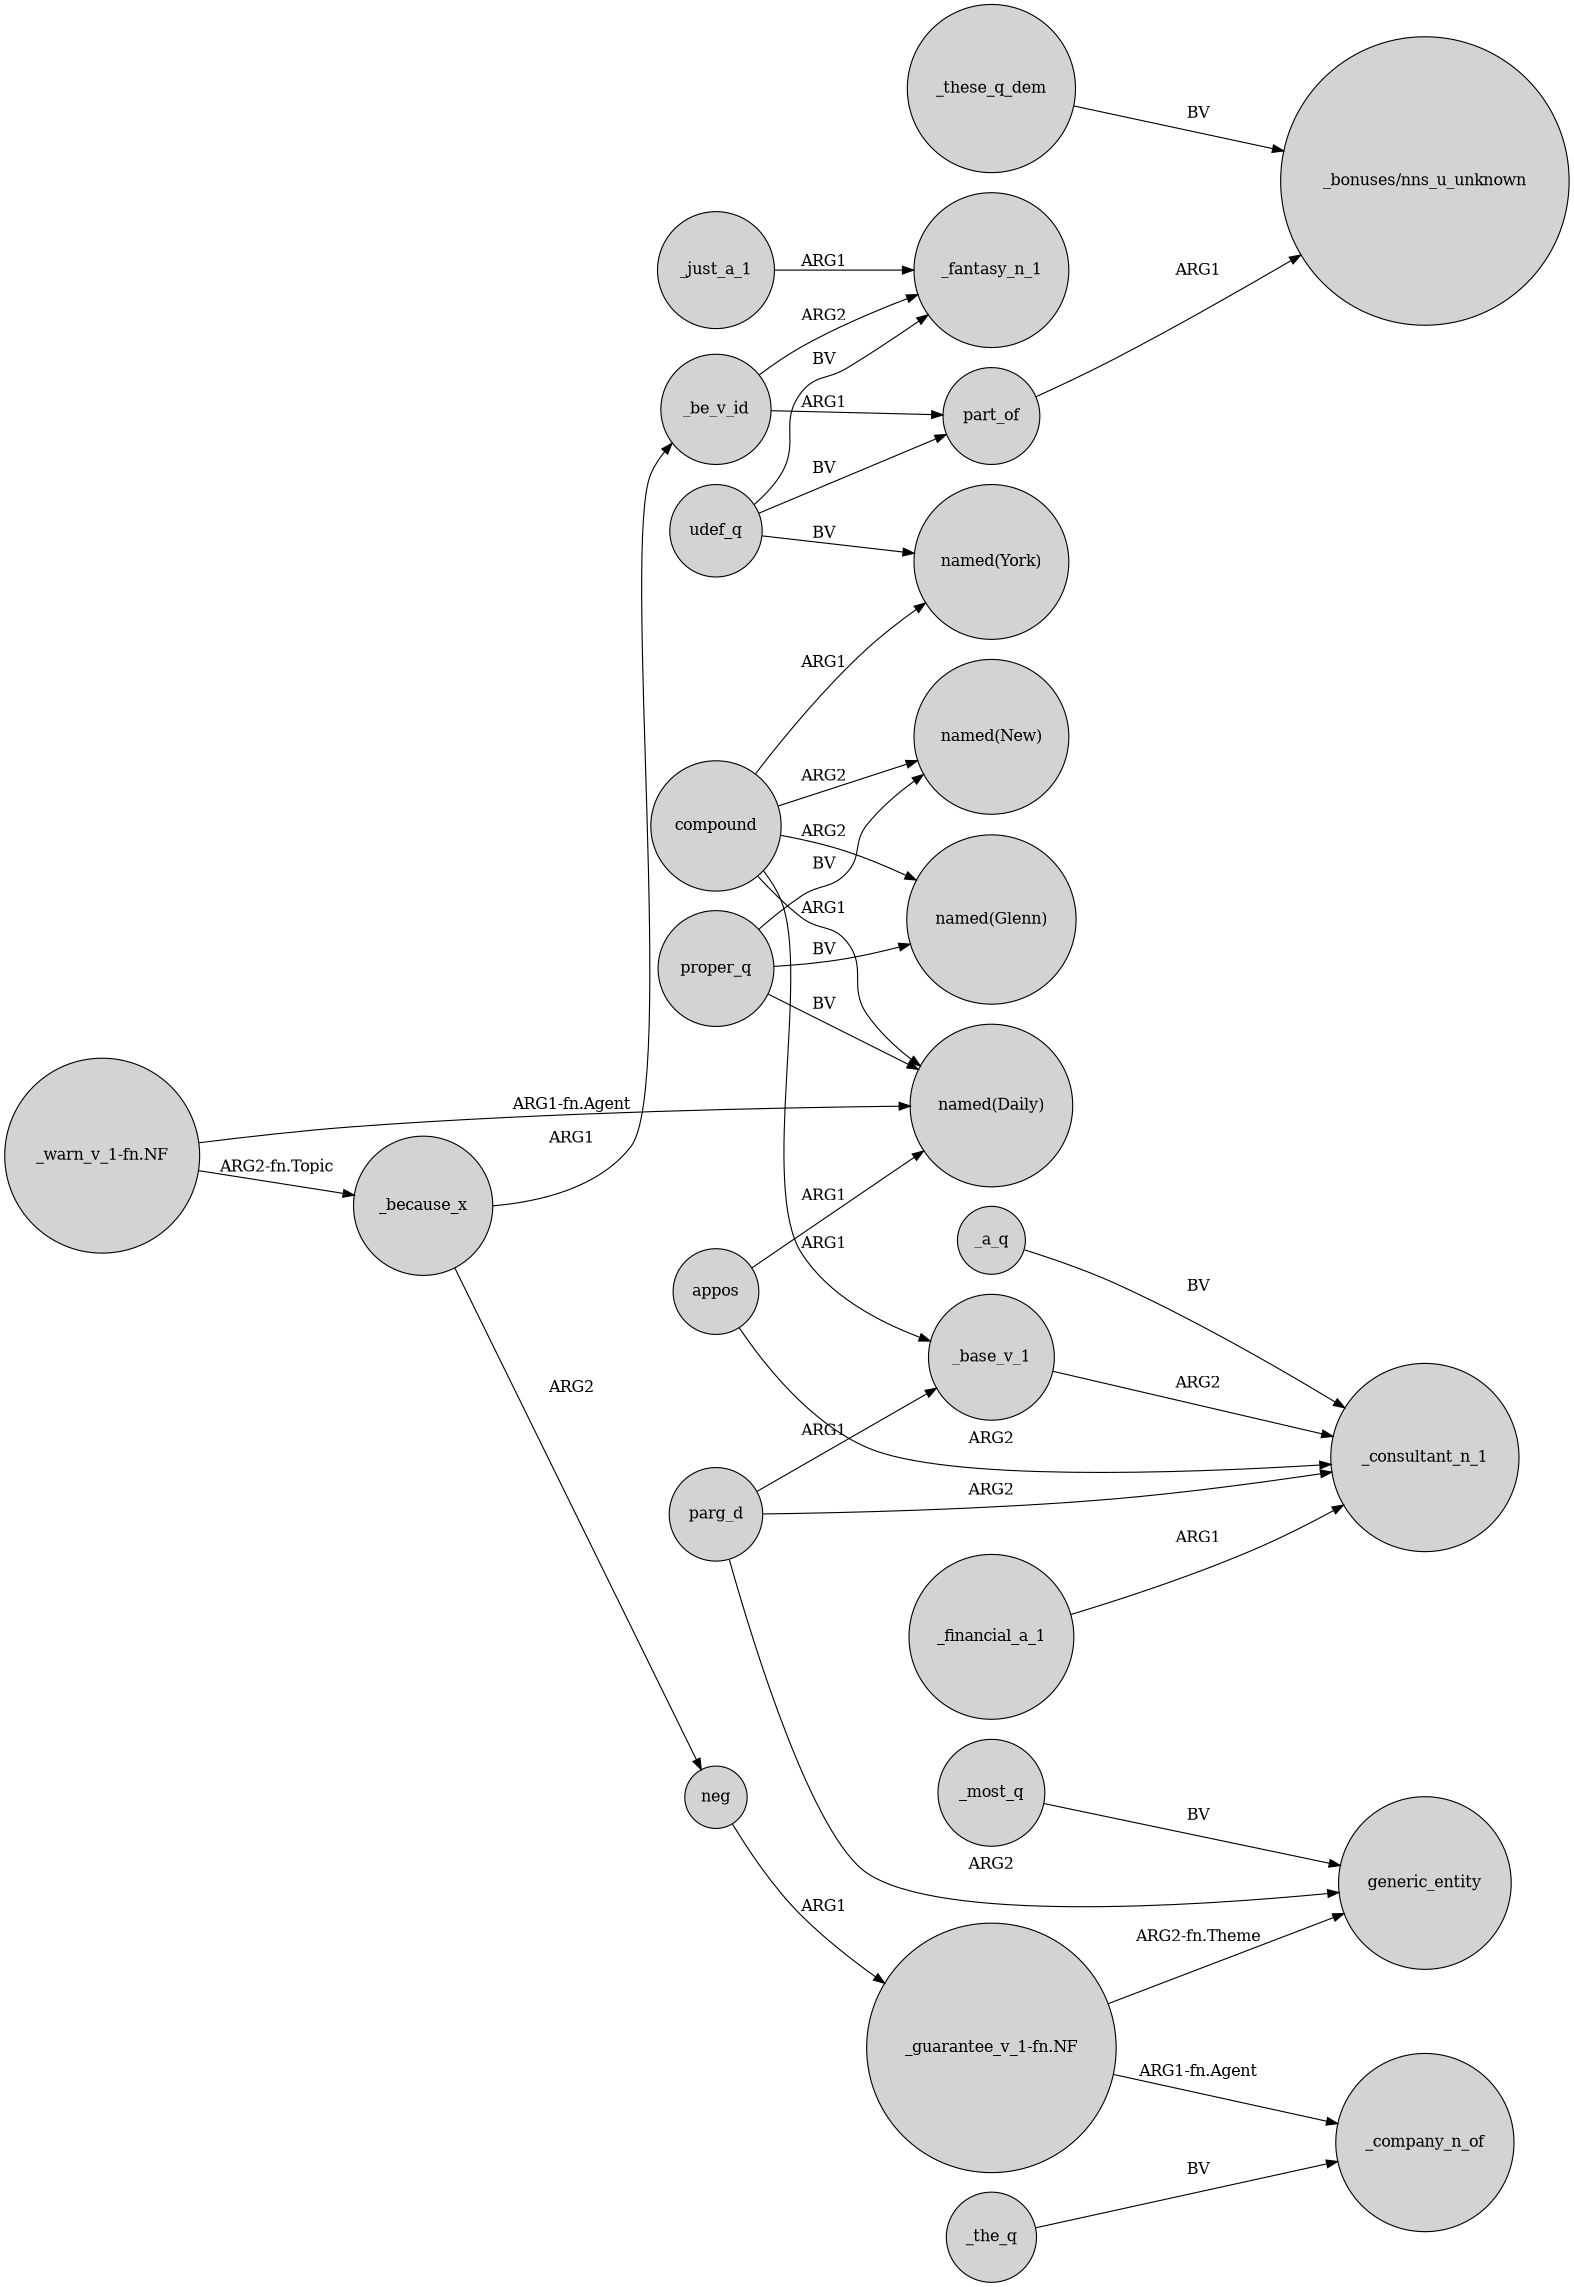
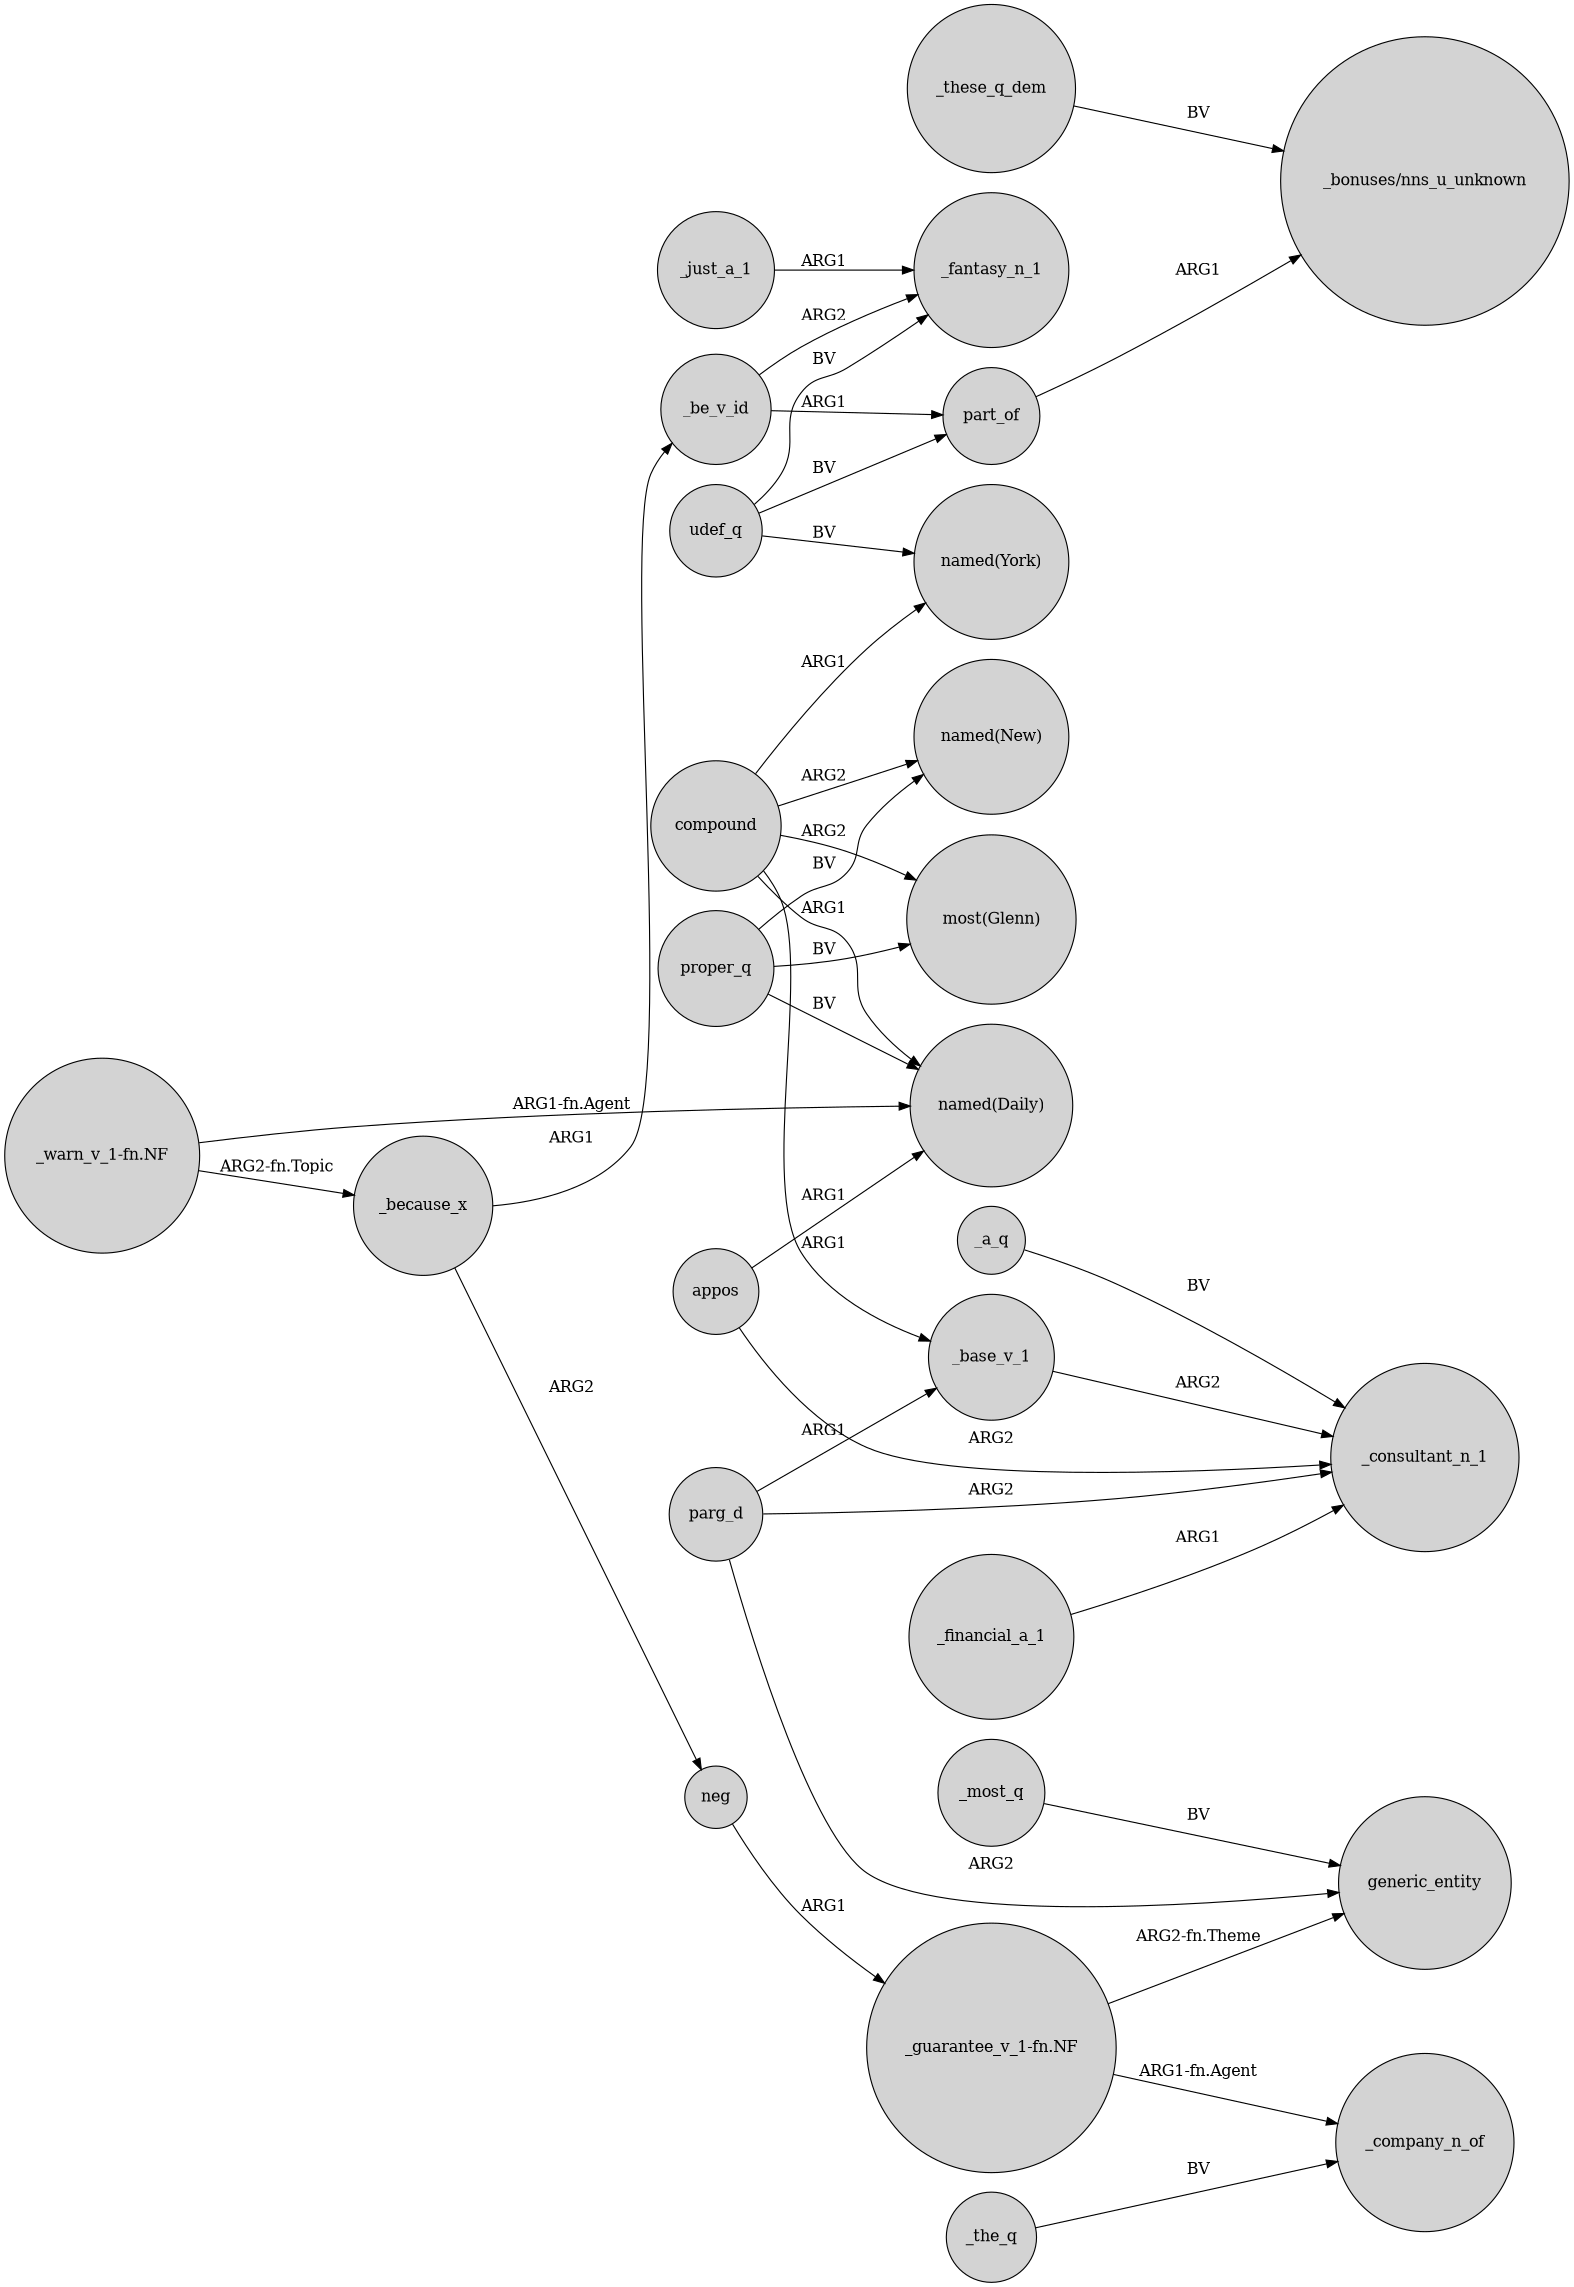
(991, 920) -> (991, 920)
